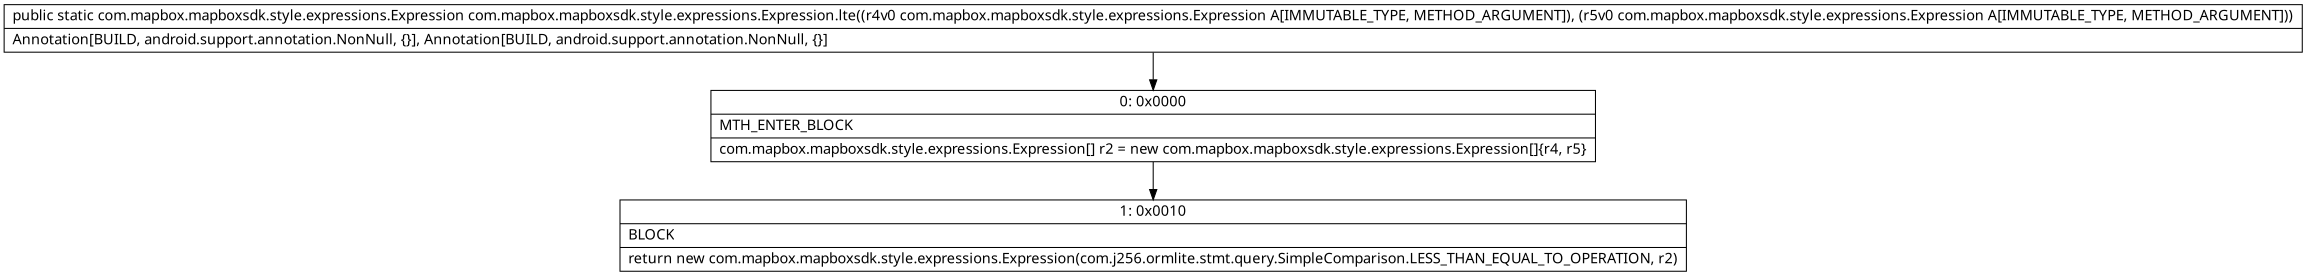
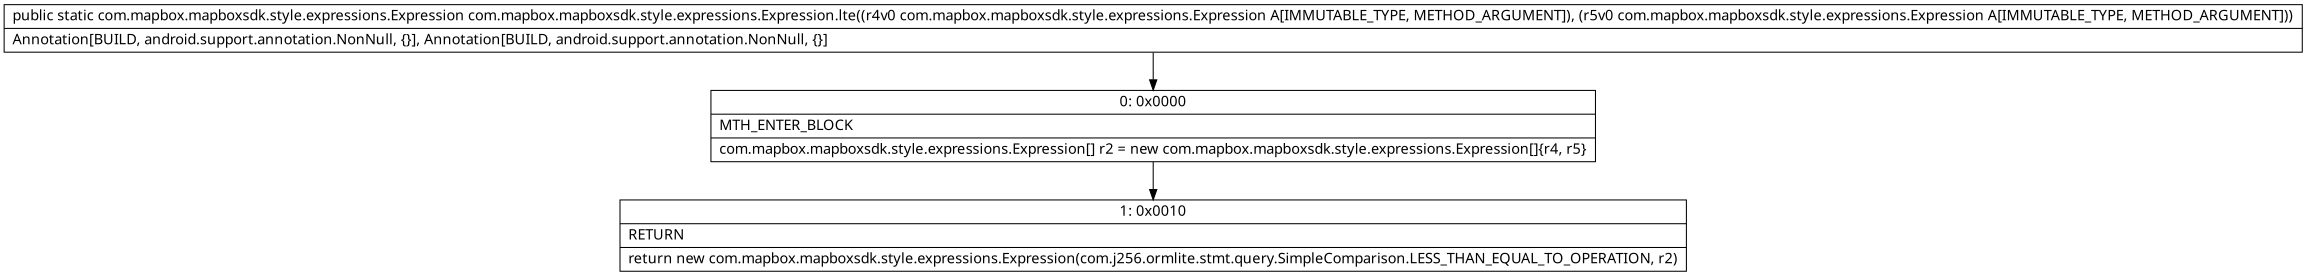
(652, 235) -> (657, 235)
